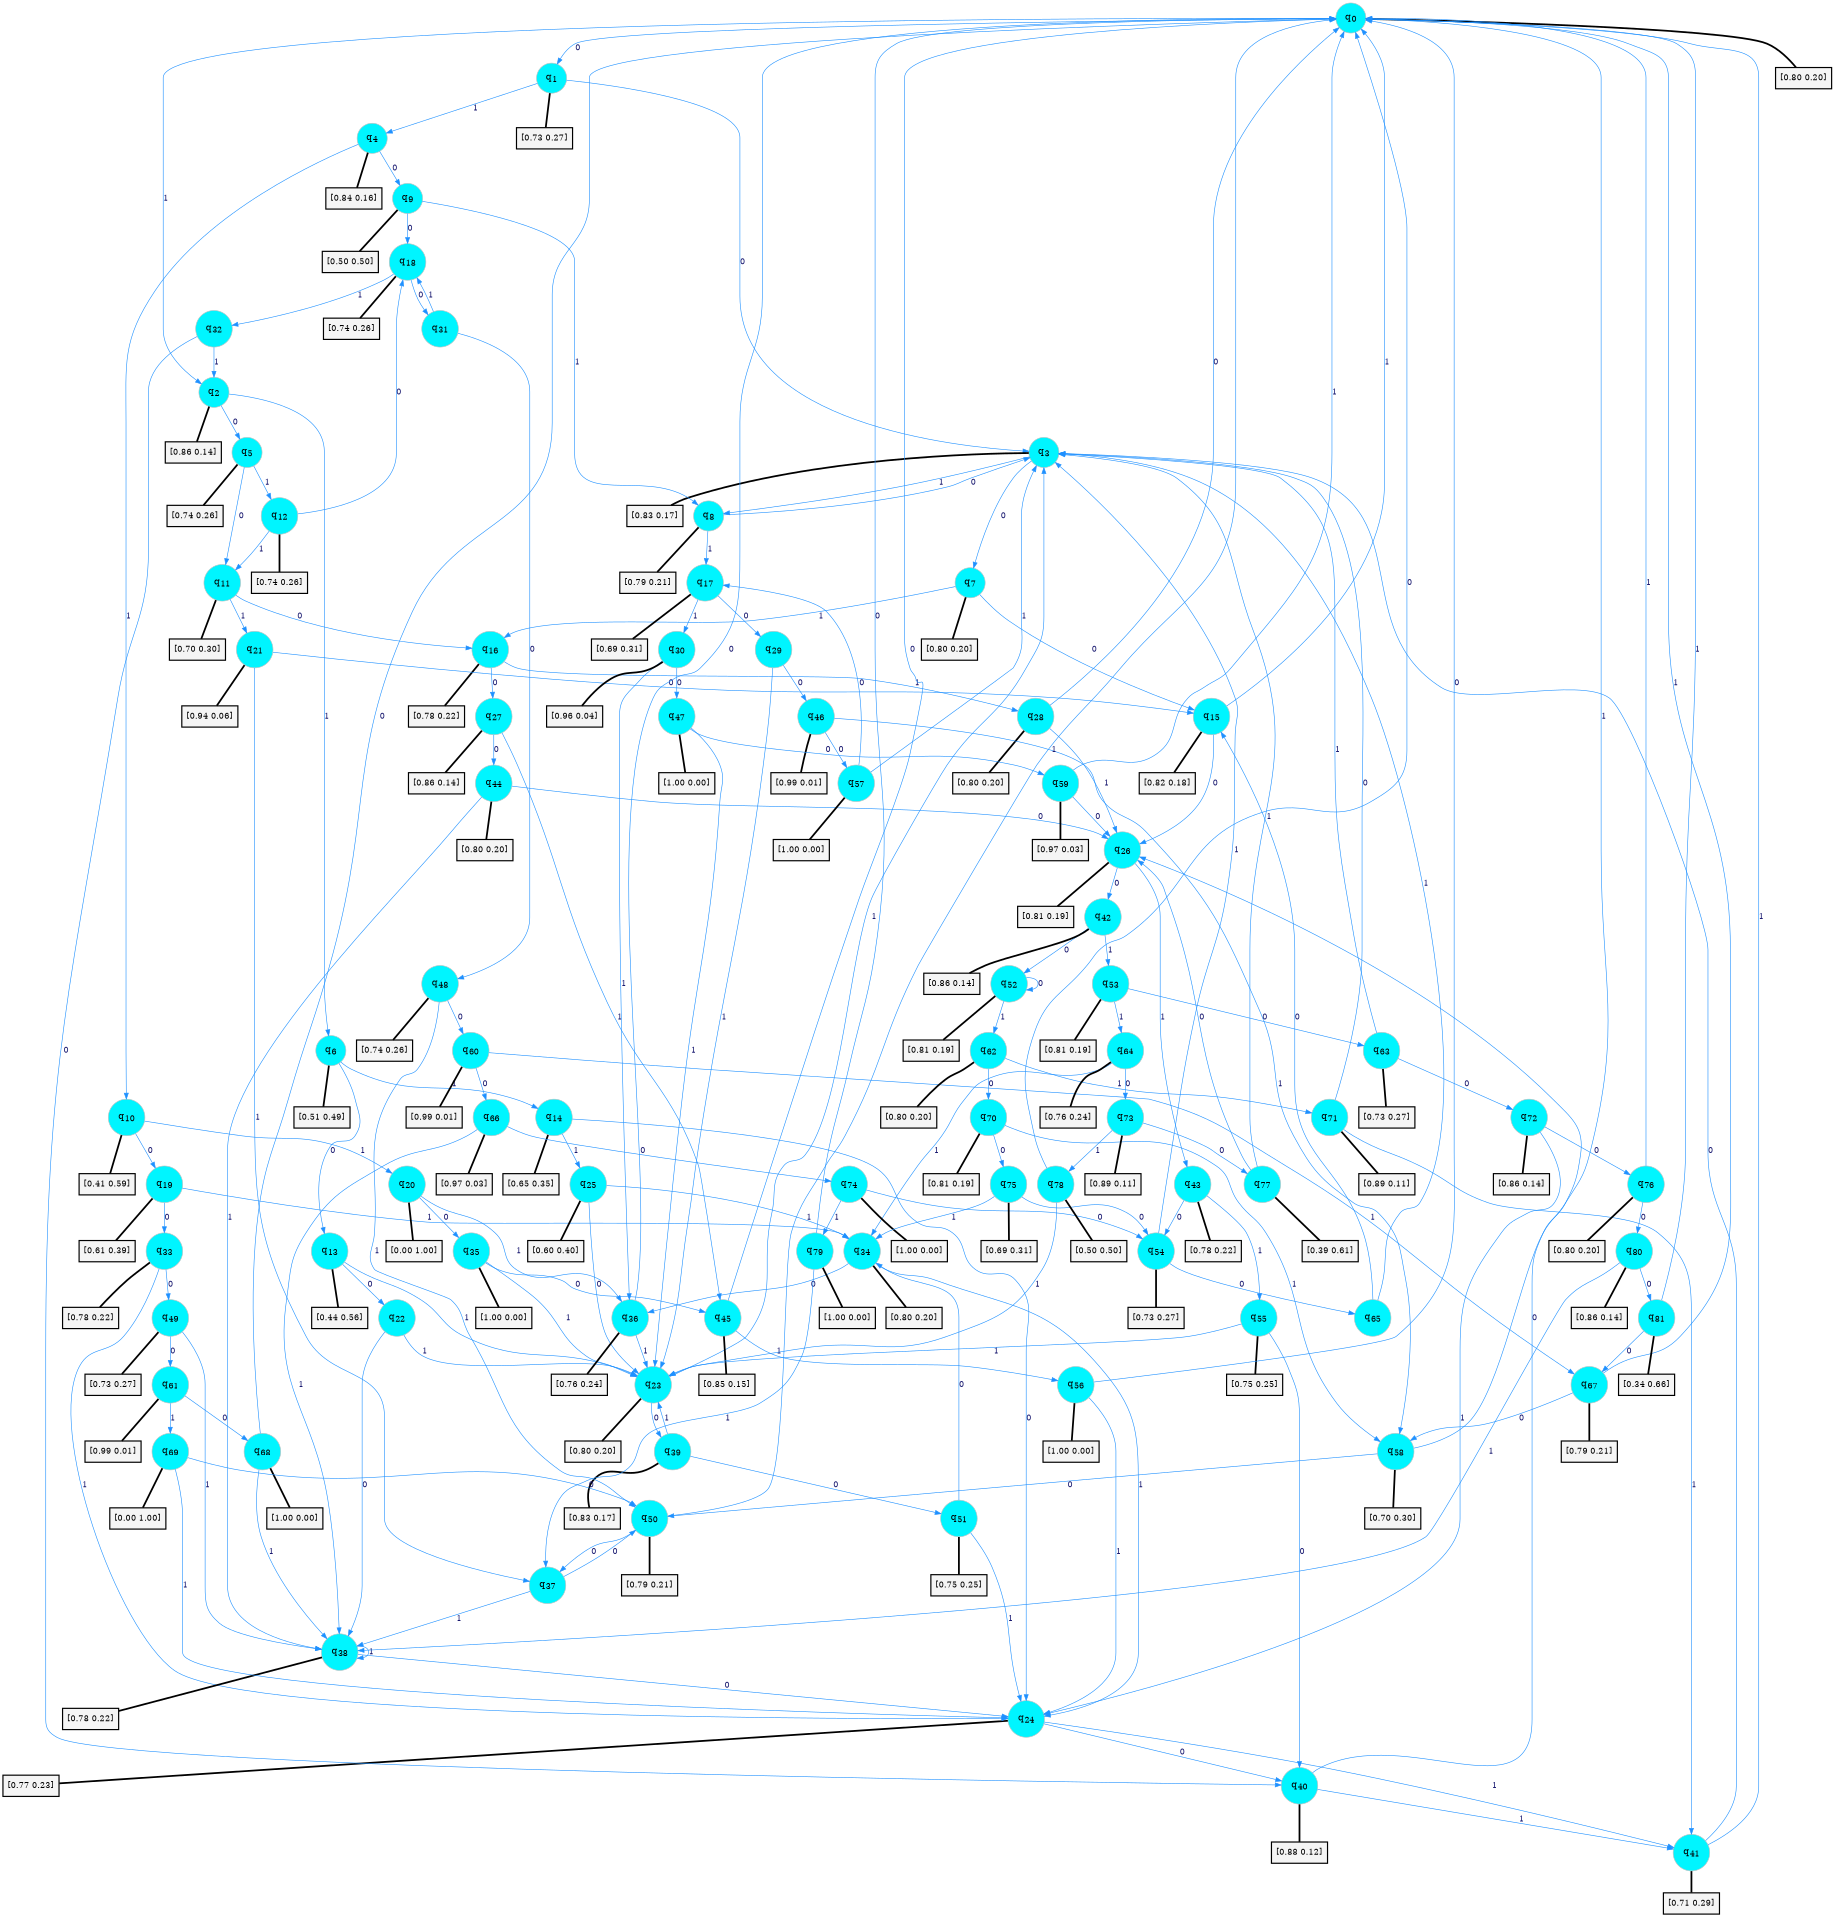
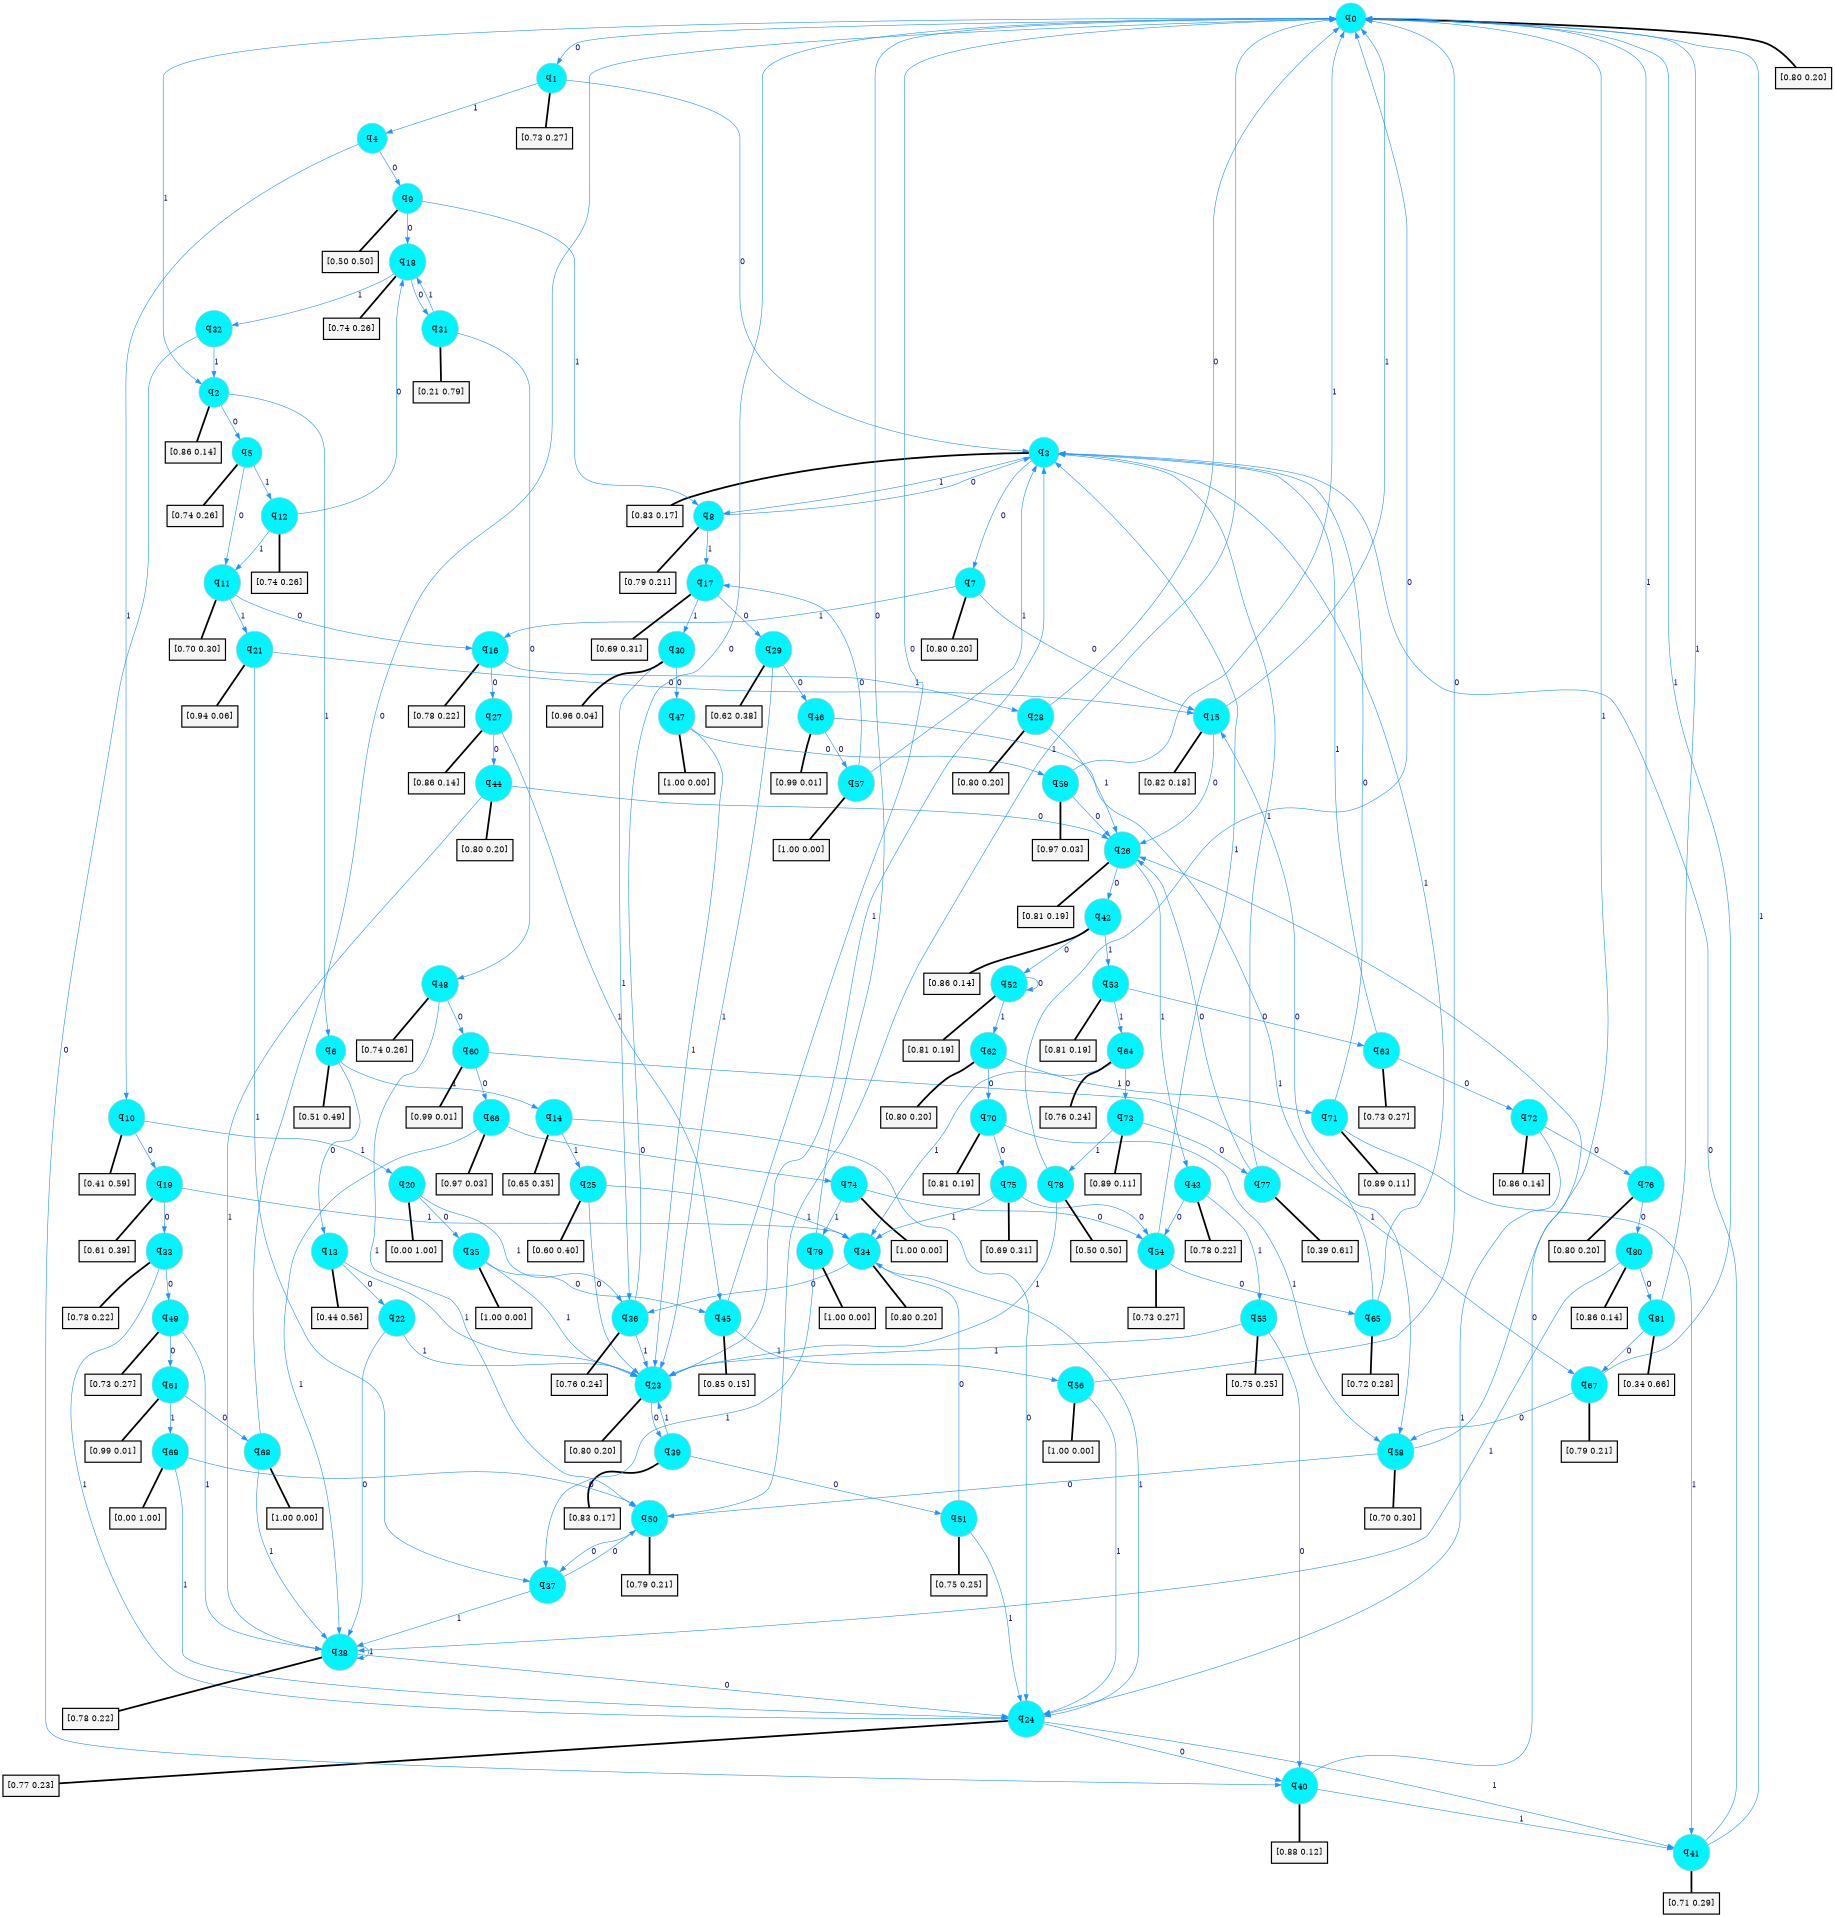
(354, 198) -> none
none -> (441, 392)
none -> (734, 716)
none -> (1370, 1385)
